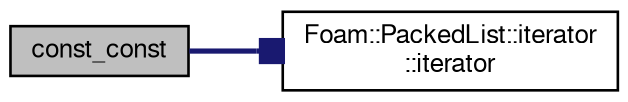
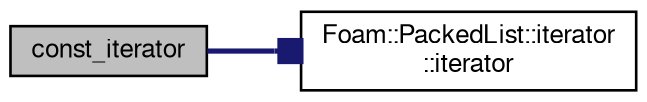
(99, 51) -> (109, 51)
